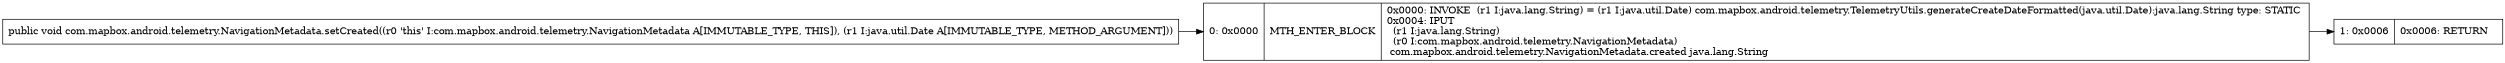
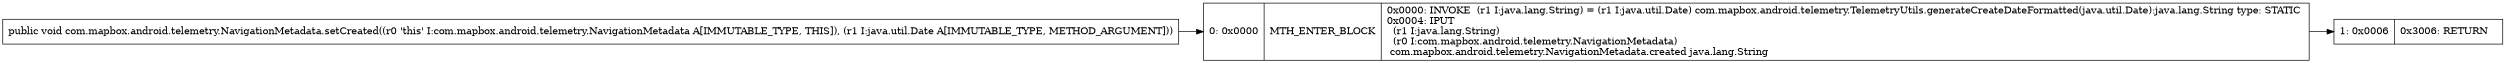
(2449, 31) -> (2449, 31)
